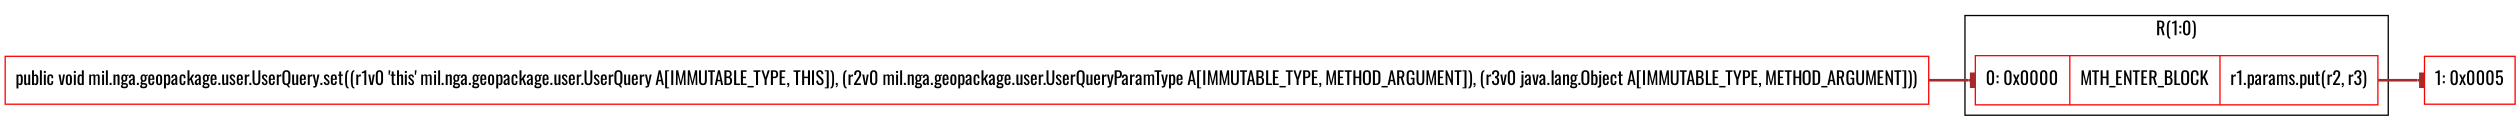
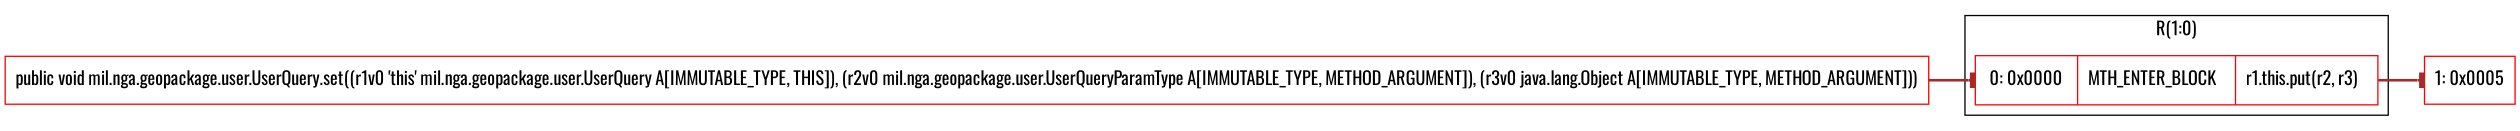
(2299, 80) -> (2302, 80)
